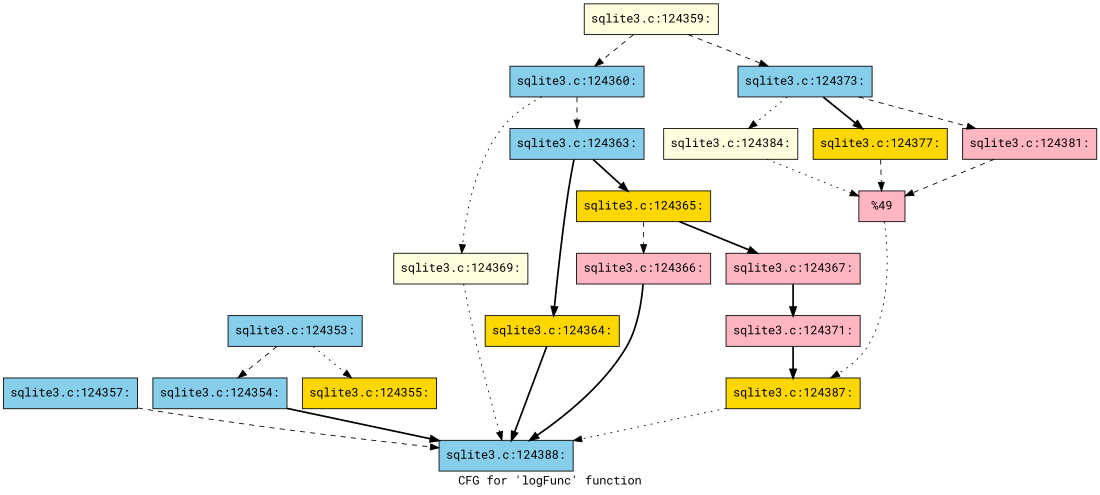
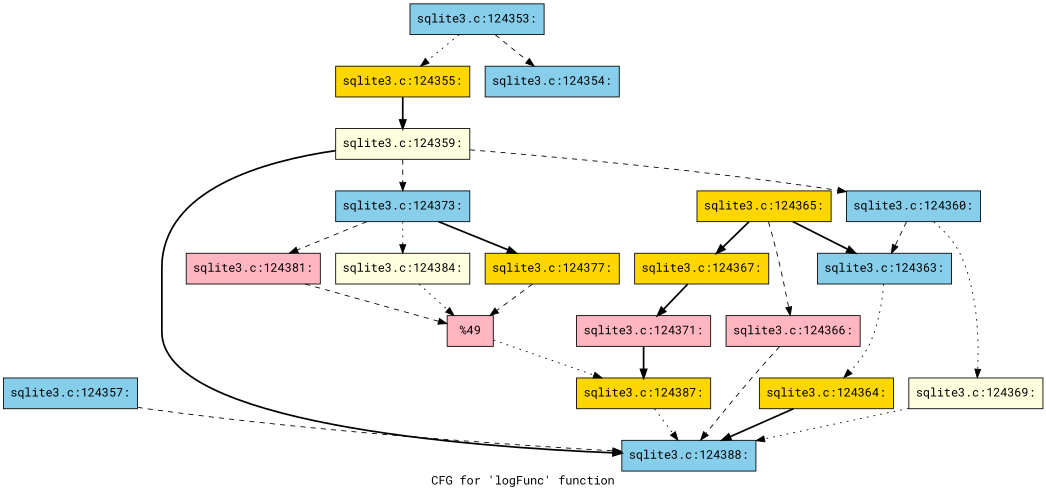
none -> (403, 109)
(607, 172) -> (820, 235)
(563, 233) -> (875, 331)
(793, 269) -> (702, 269)
(609, 372) -> (742, 389)
(359, 424) -> (230, 395)
